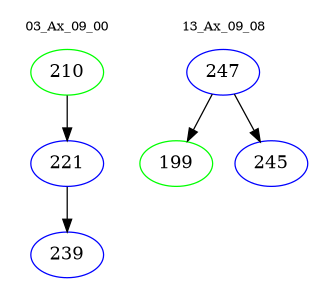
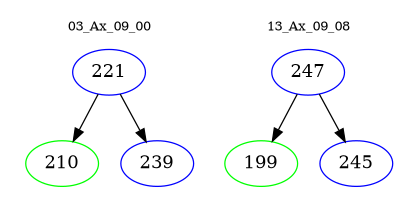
(67, 112) -> (89, 112)
